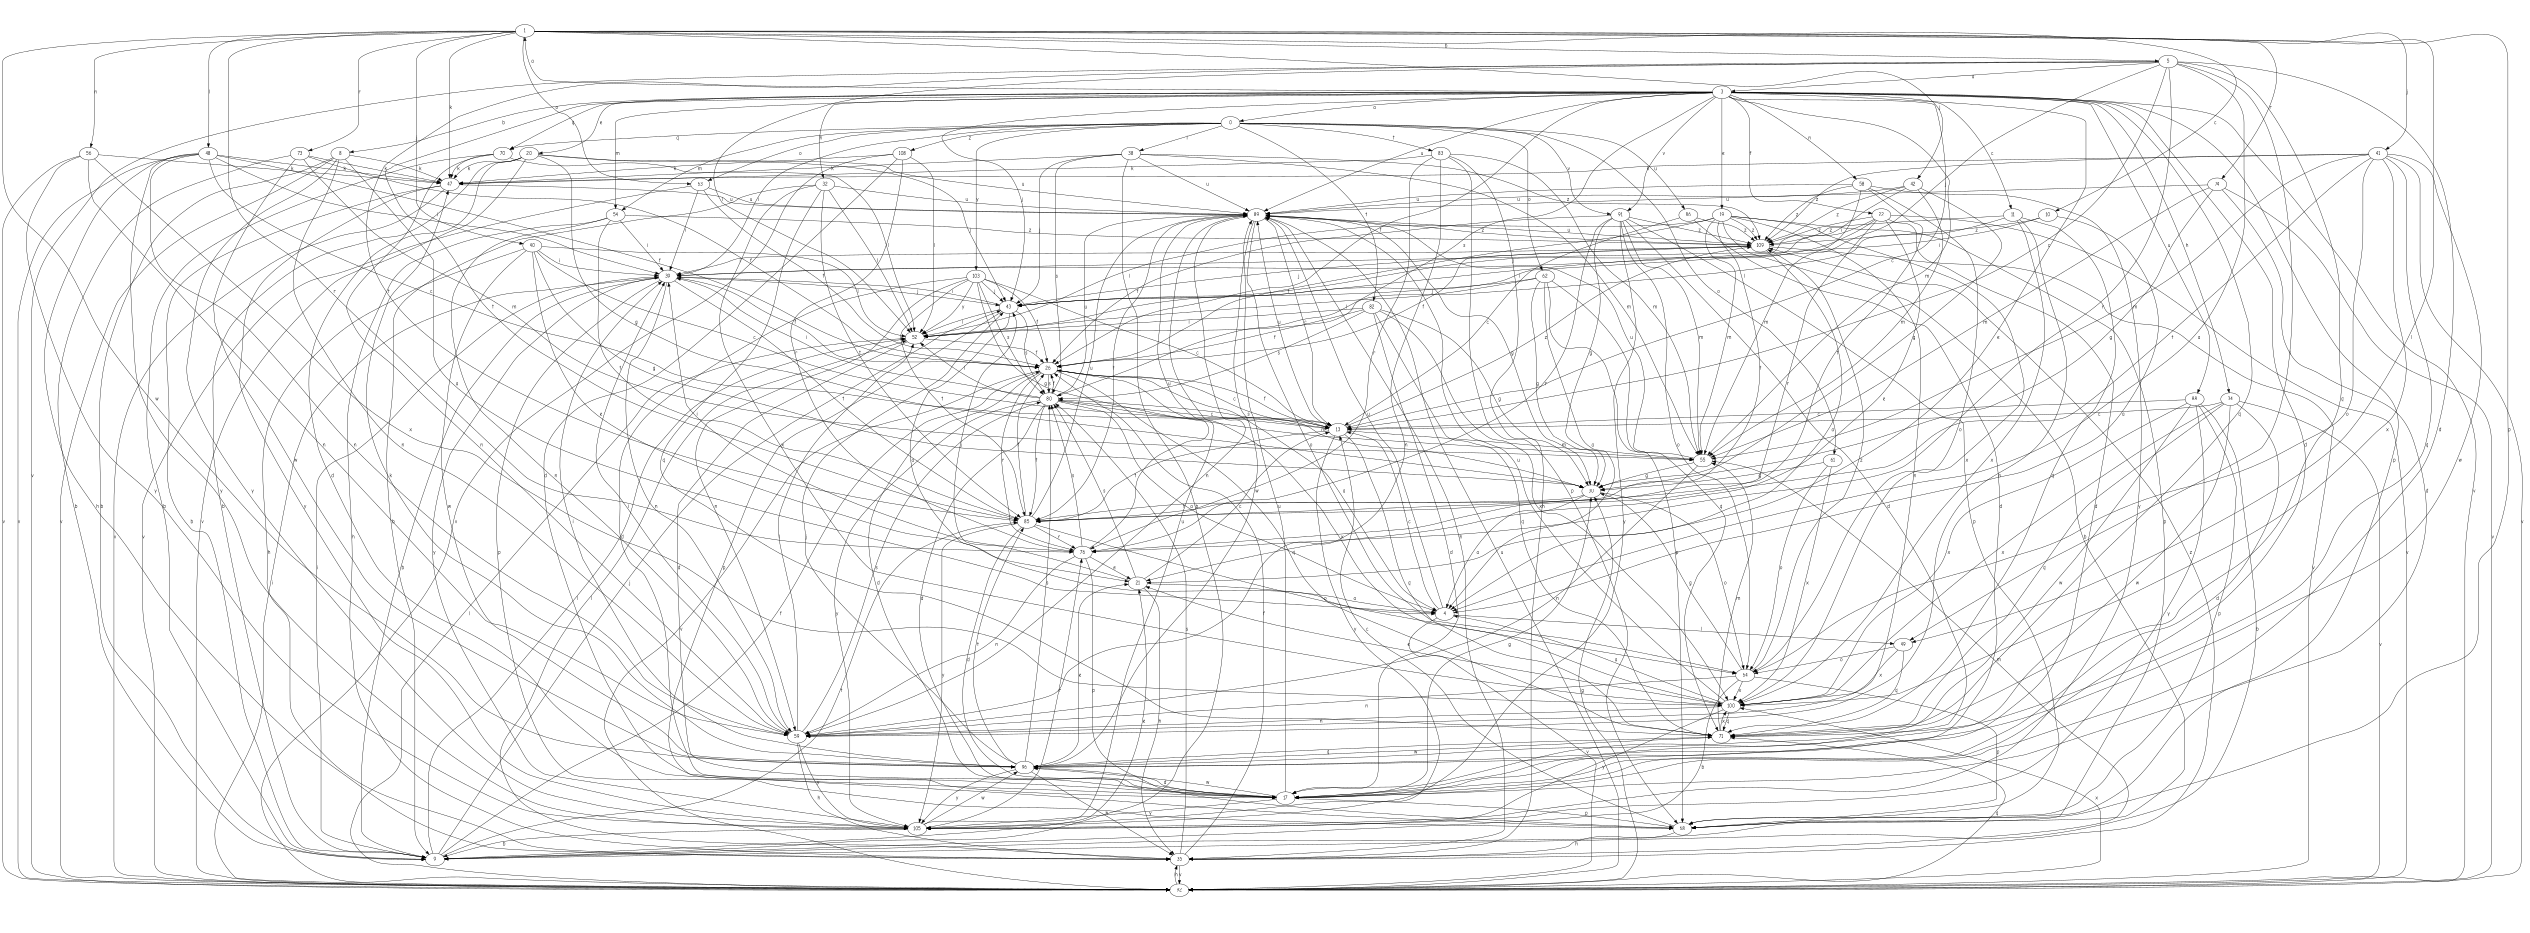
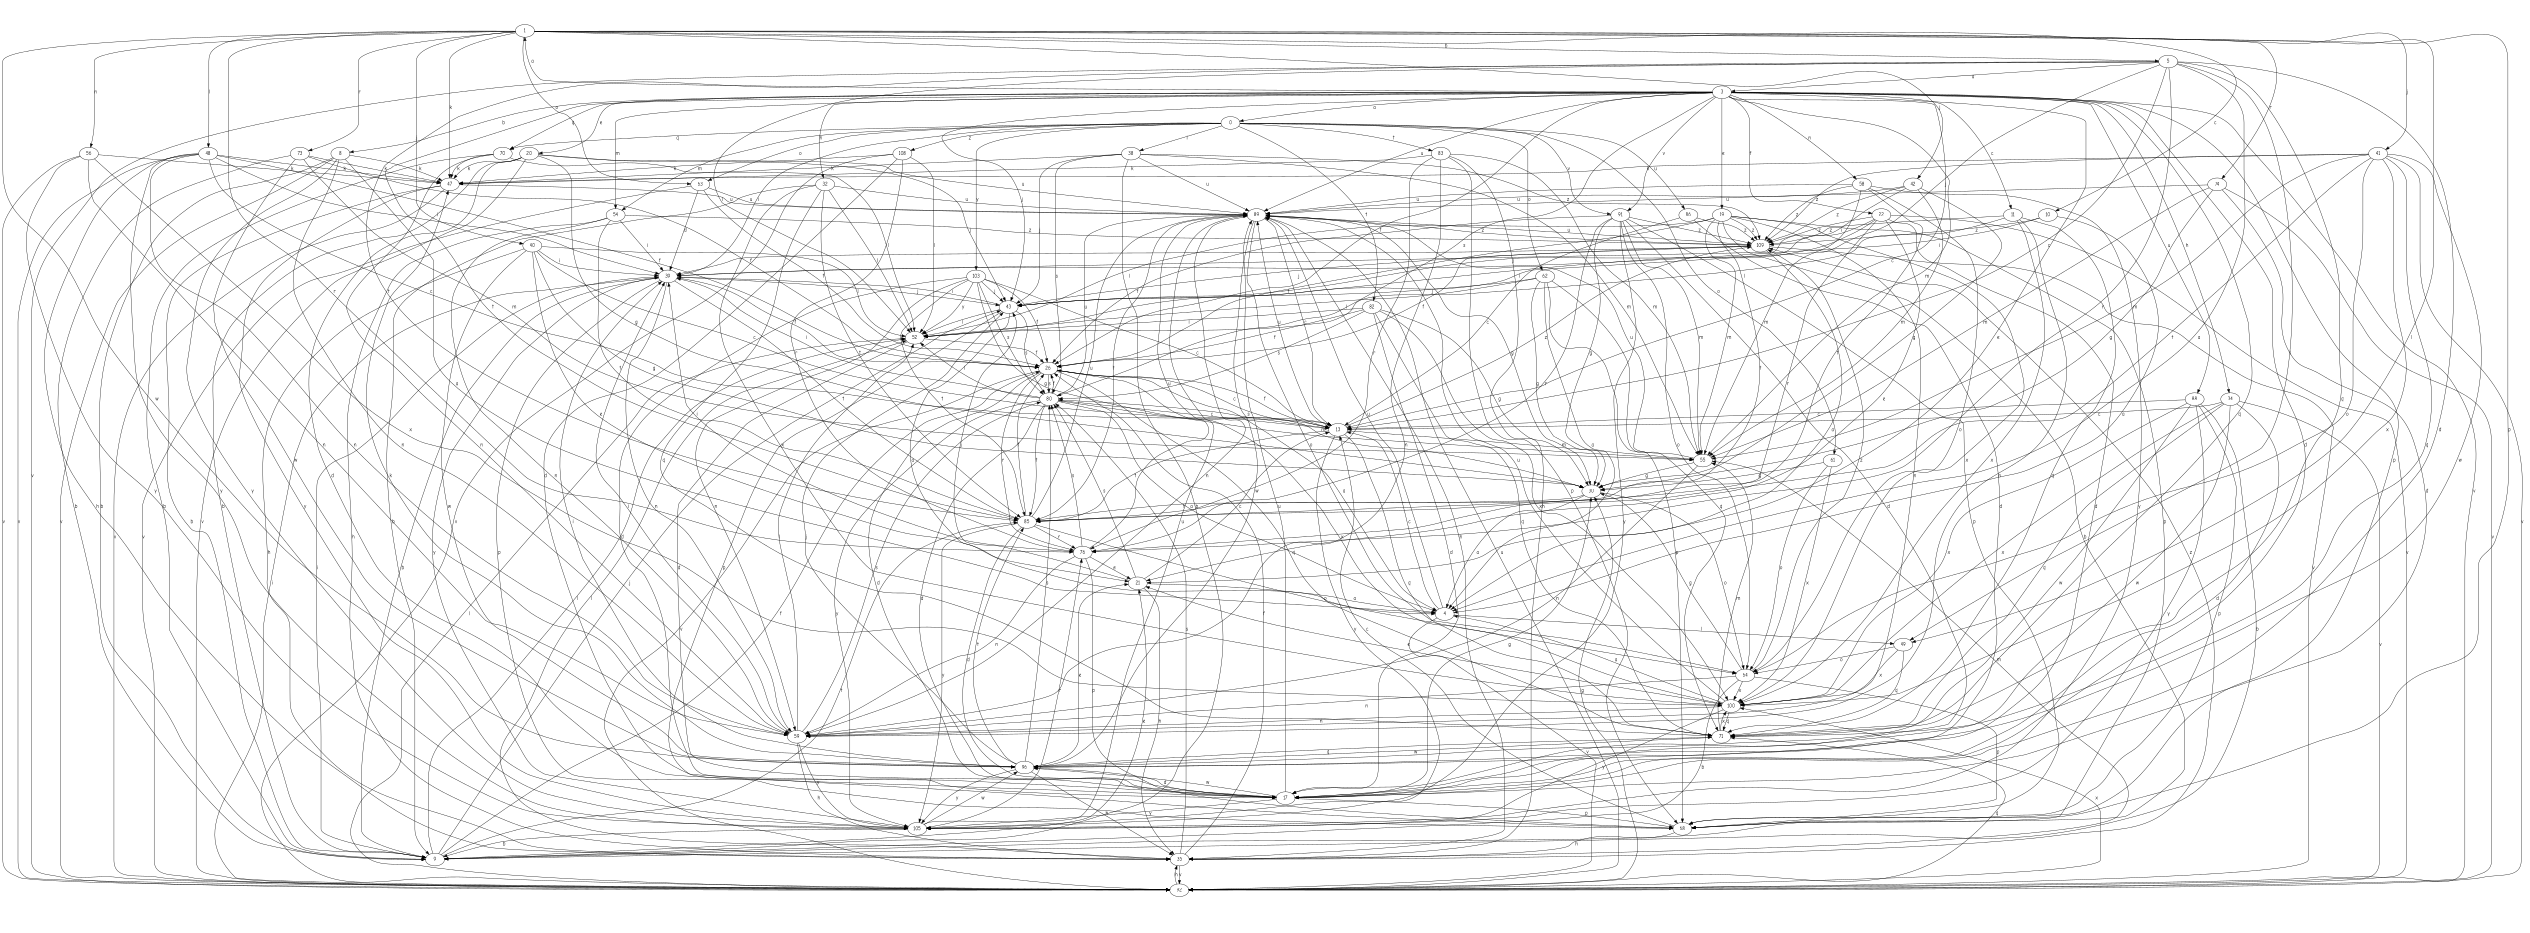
(685, 230) -> (685, 230)
